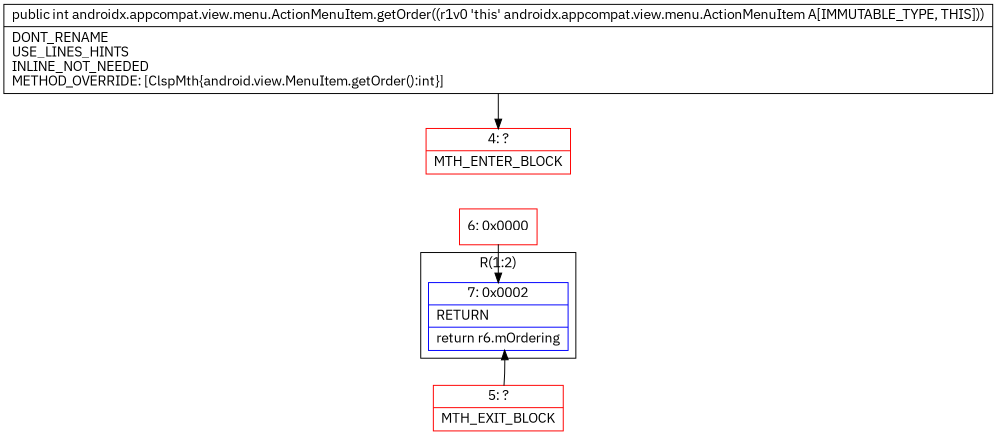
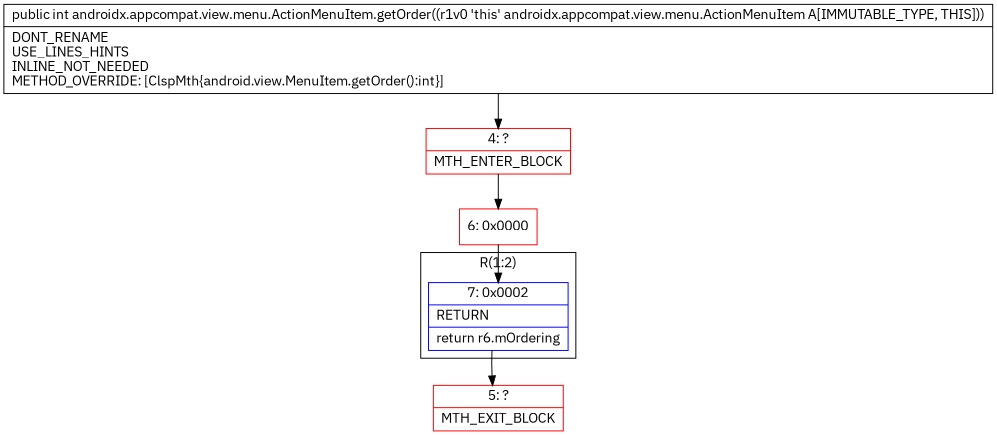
none -> (498, 186)
(505, 373) -> (492, 364)
